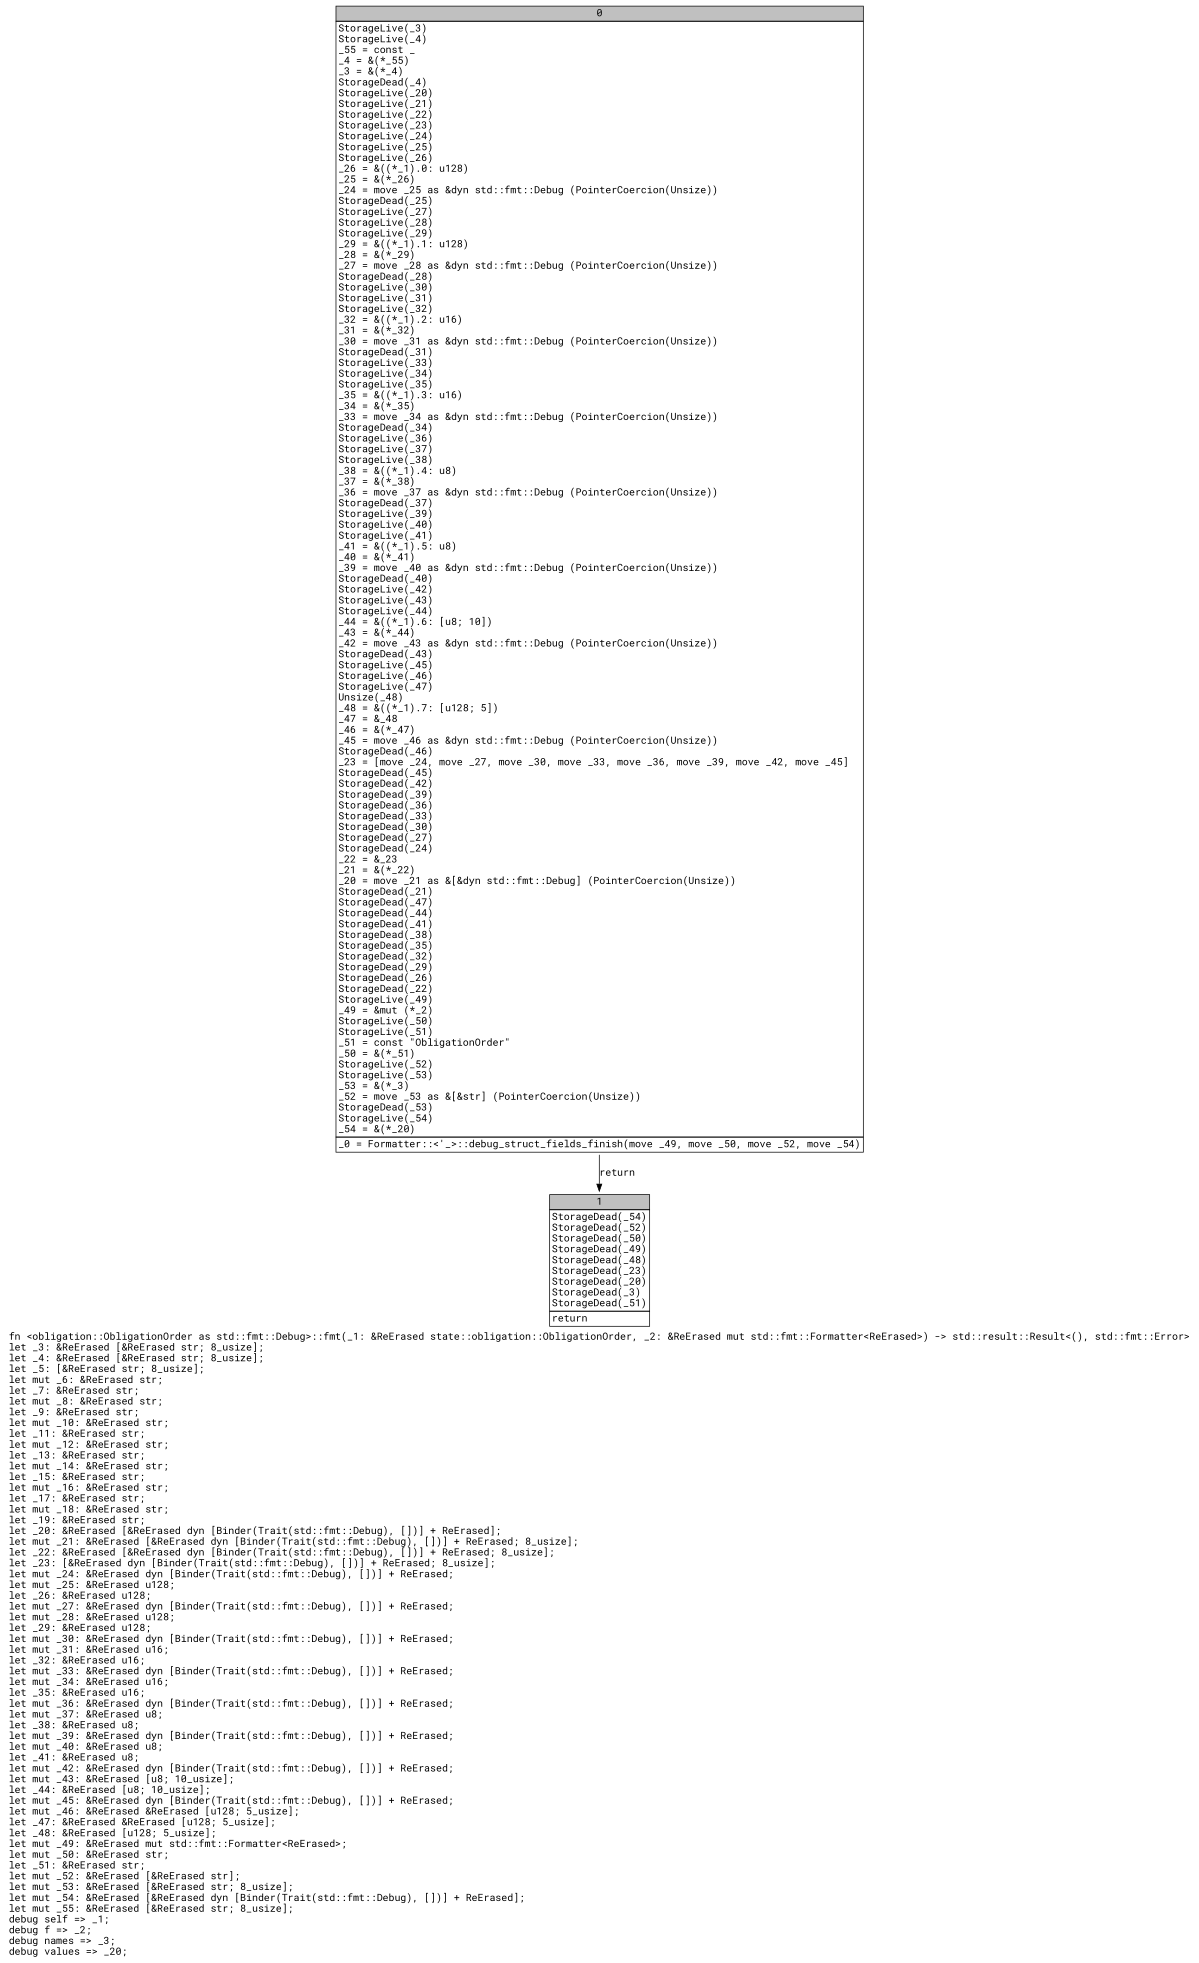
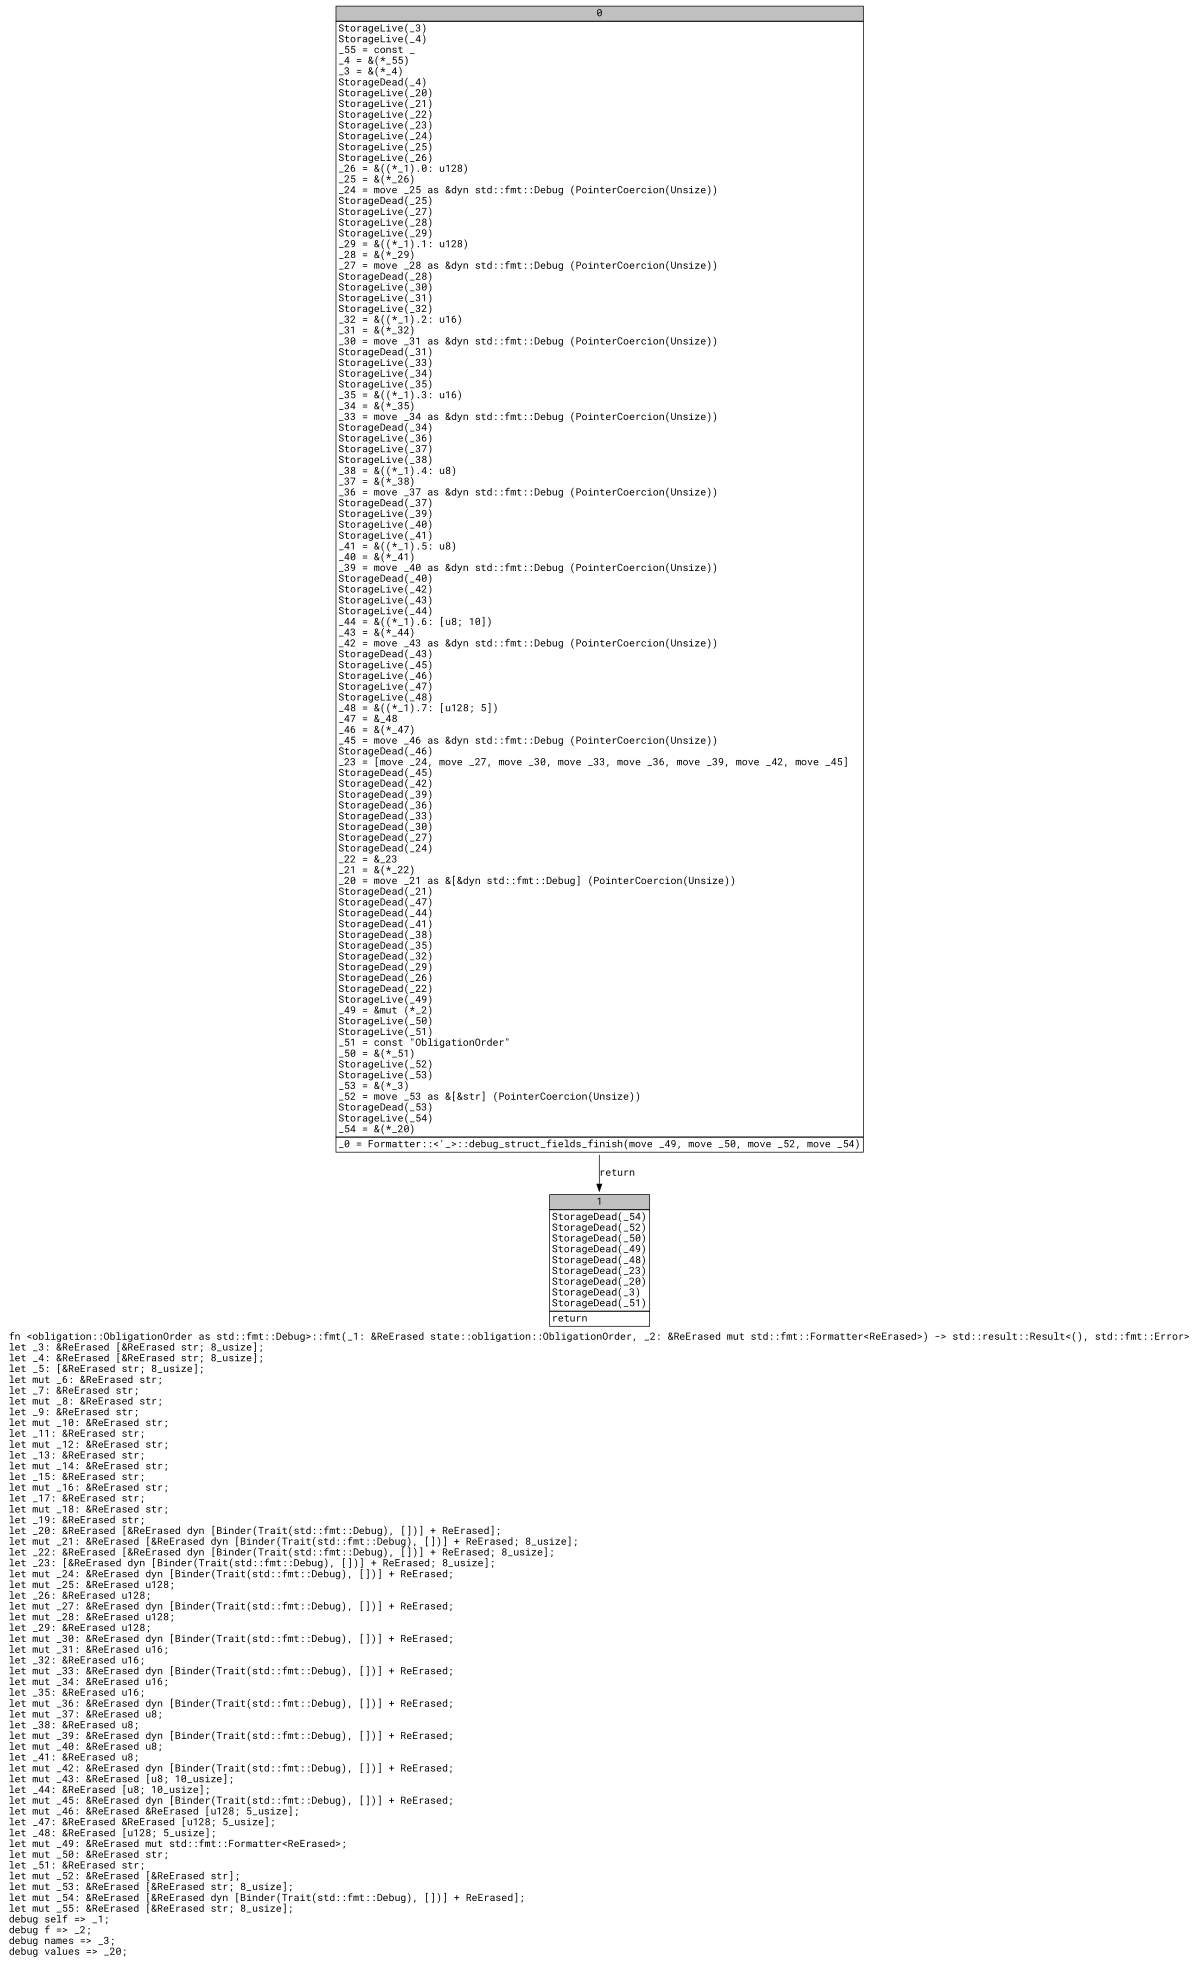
(371, 698) -> (386, 698)
